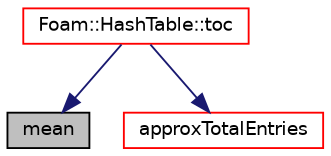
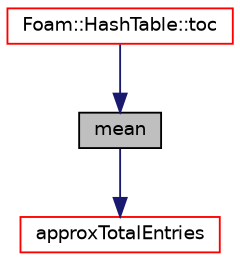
(174, 71) -> (120, 173)
